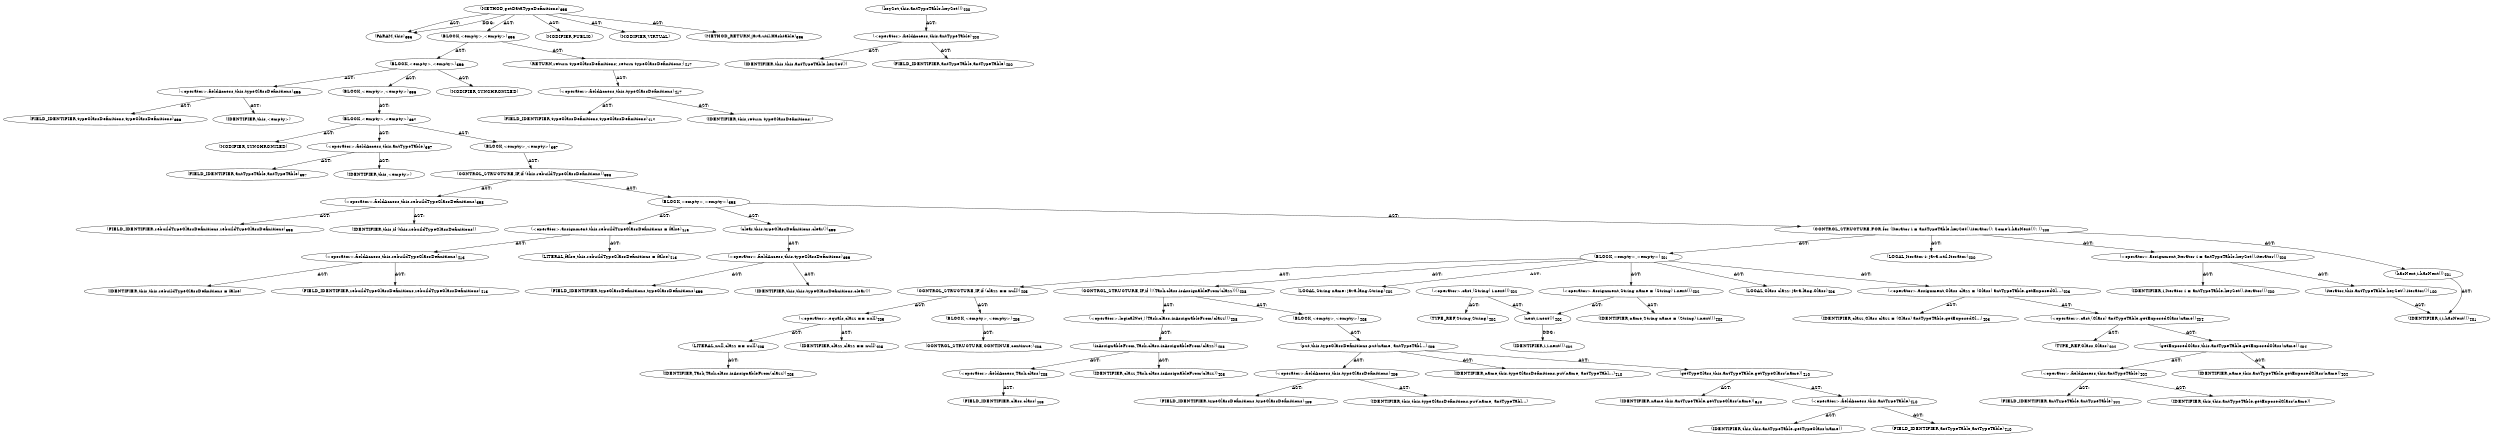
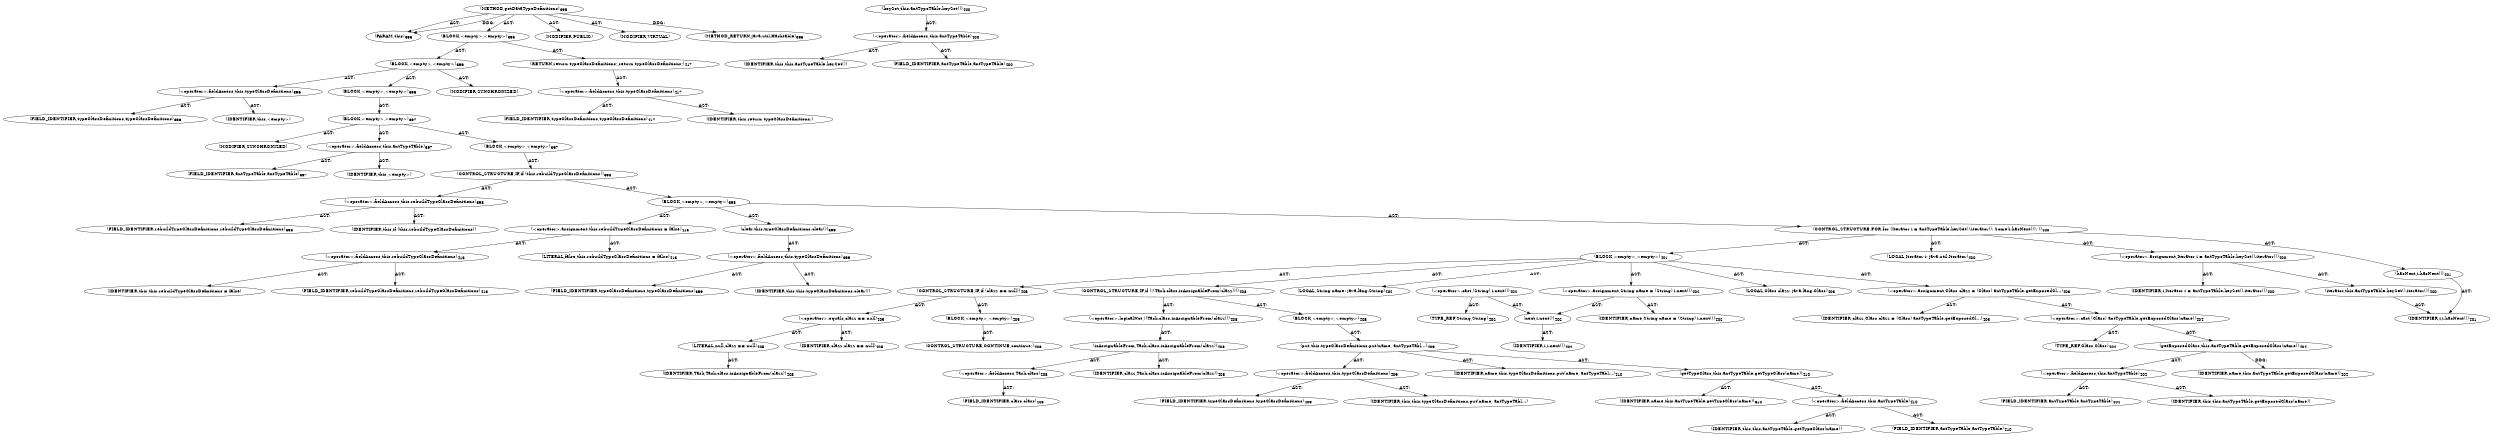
(659, 23) -> (660, 23)
(2433, 291) -> (2433, 291)
(1550, 333) -> (1549, 333)
(2261, 360) -> (2262, 360)
